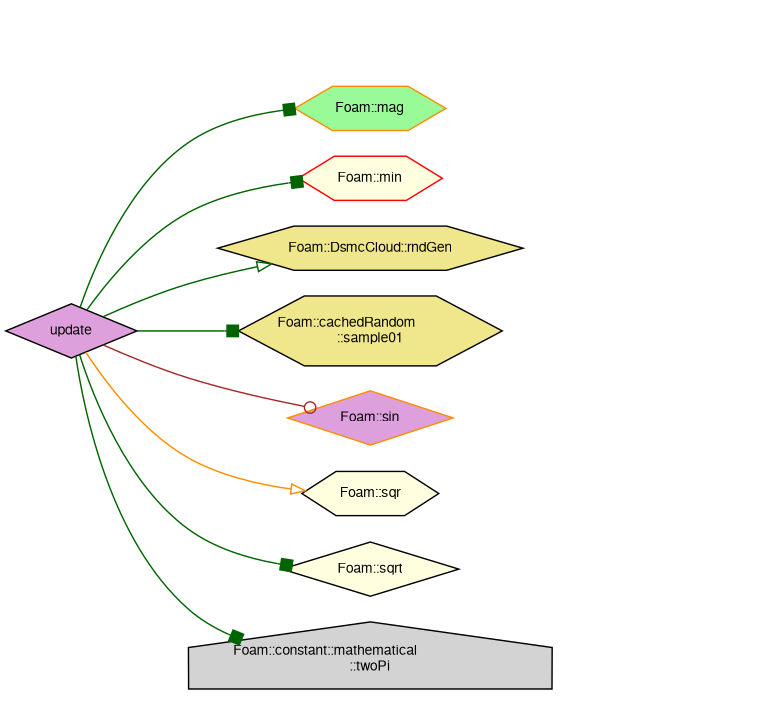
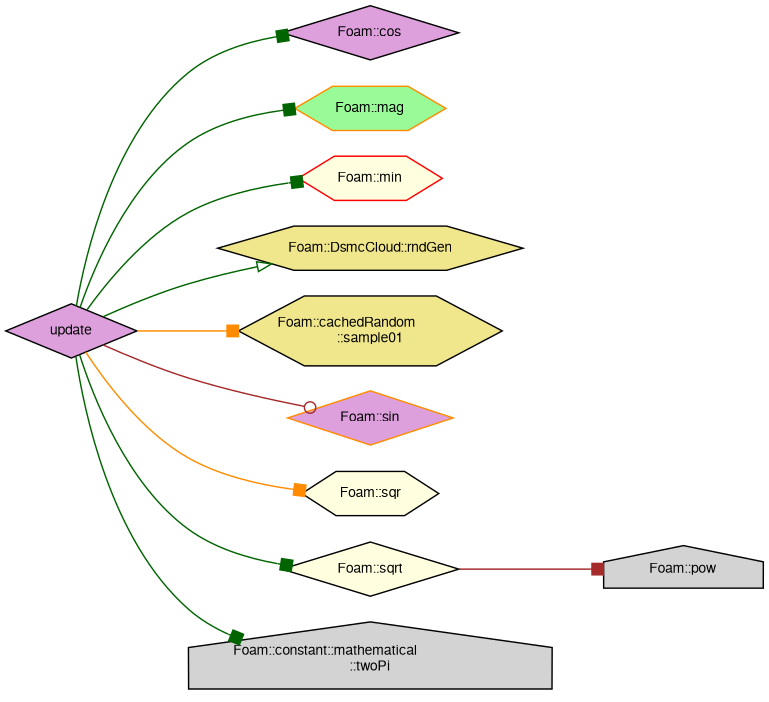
none -> (370, 33)
(180, 331) -> (180, 331)
(171, 447) -> (171, 447)
none -> (683, 569)
